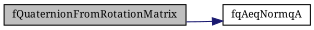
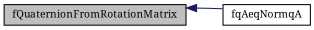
(199, 22) -> (210, 8)
